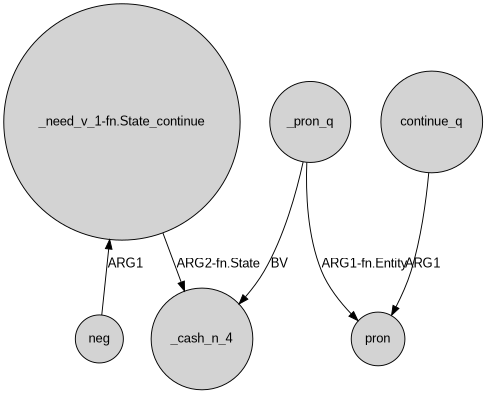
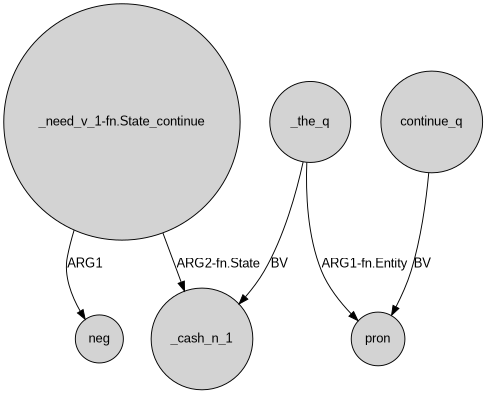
(310, 122) -> (310, 122)
(423, 264) -> (423, 264)
(105, 282) -> (67, 272)
(202, 339) -> (202, 339)
